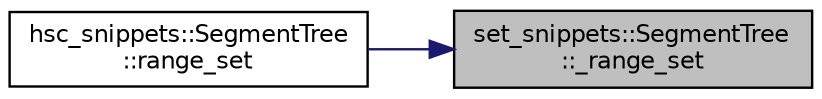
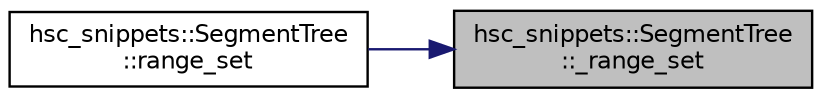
(633, 49) -> (633, 49)
